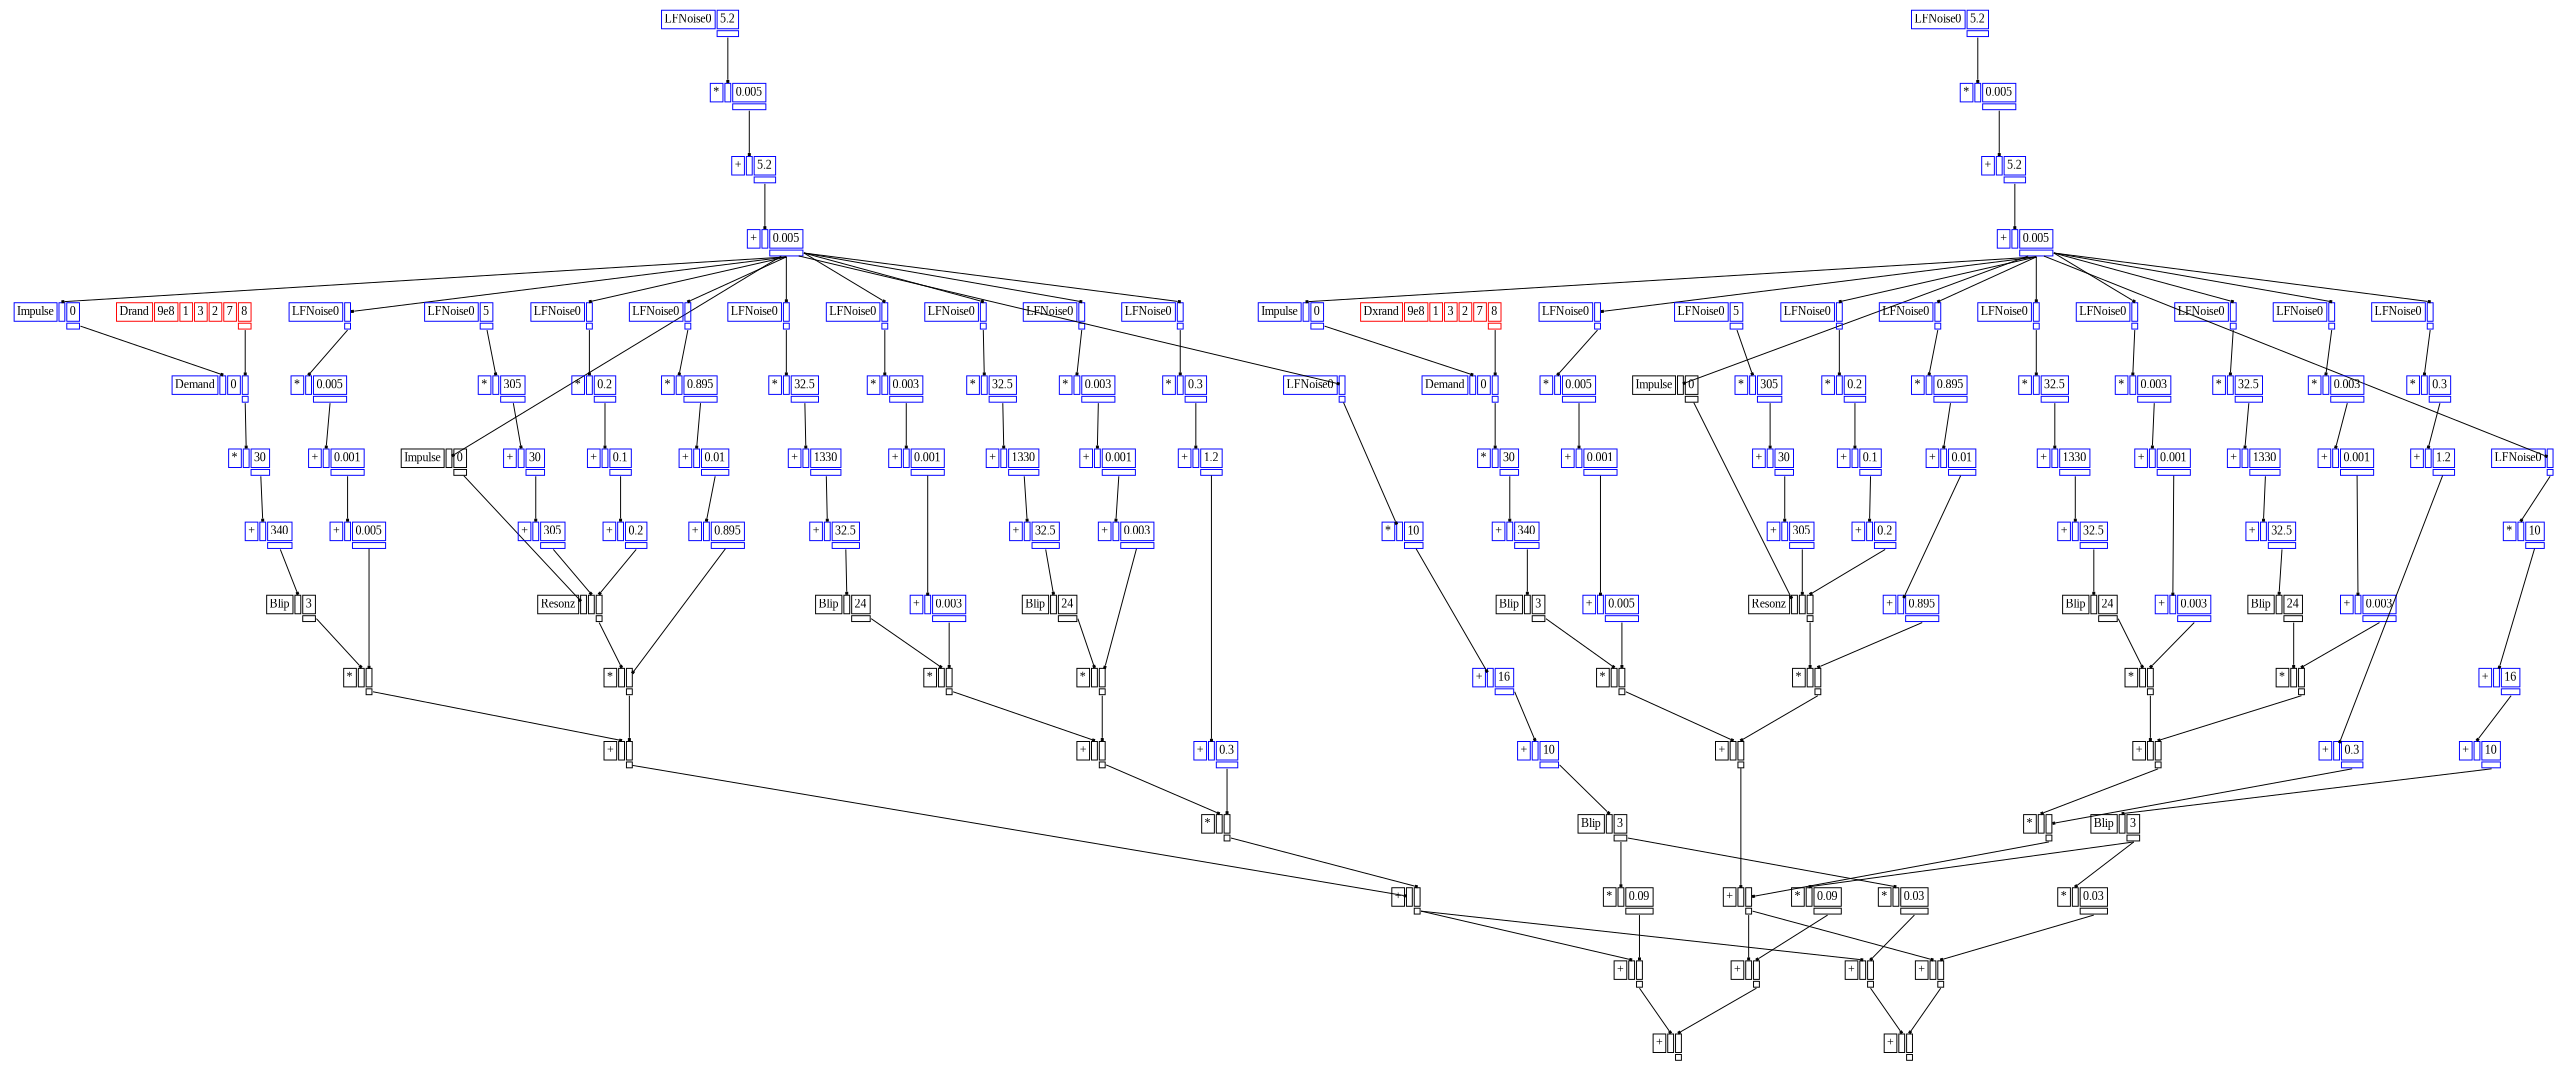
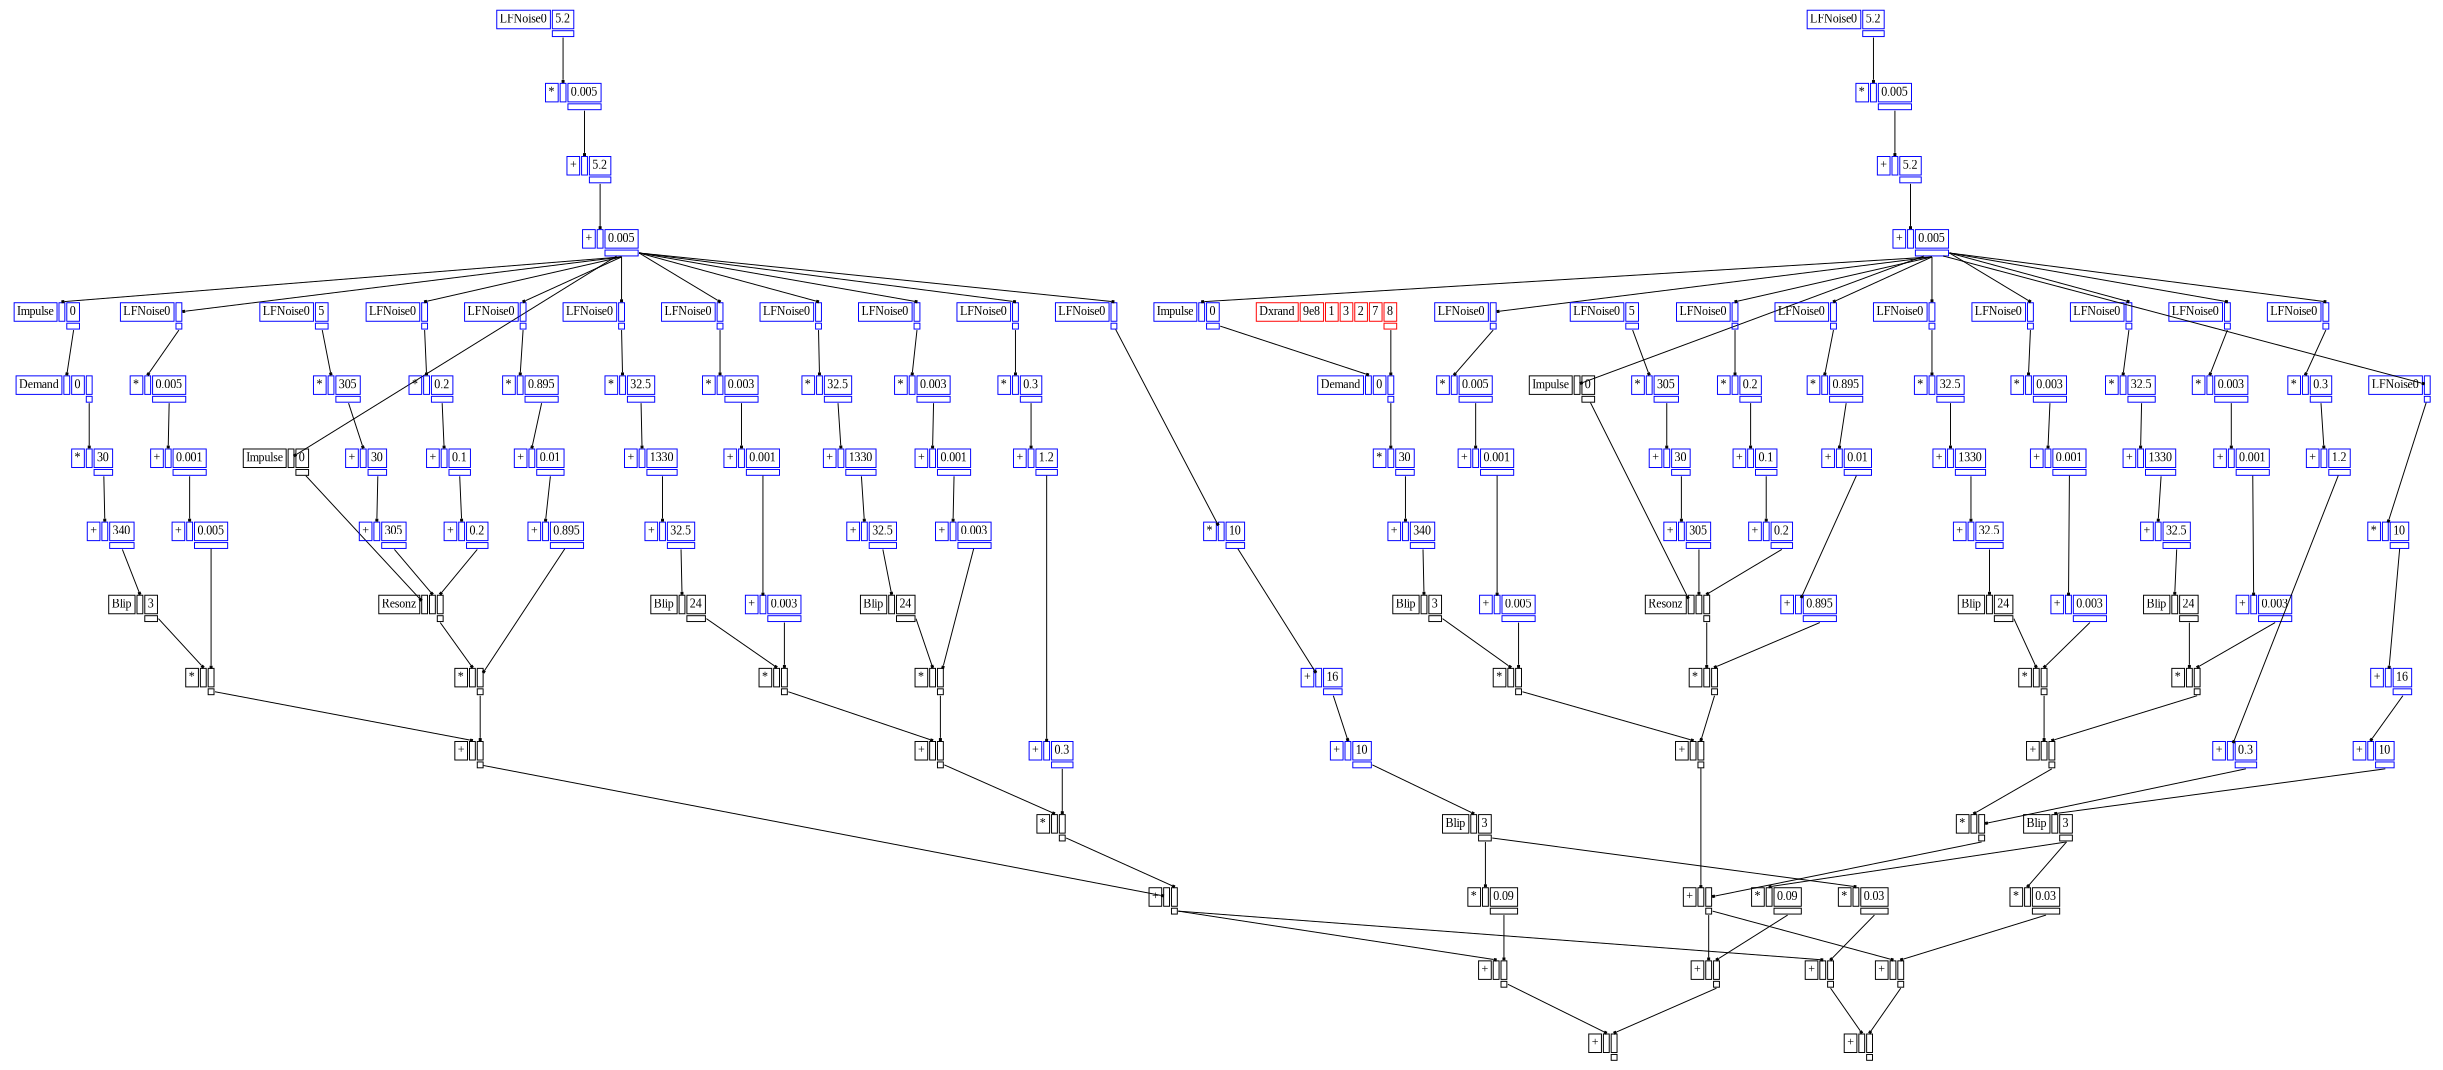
(184, 315) -> none
